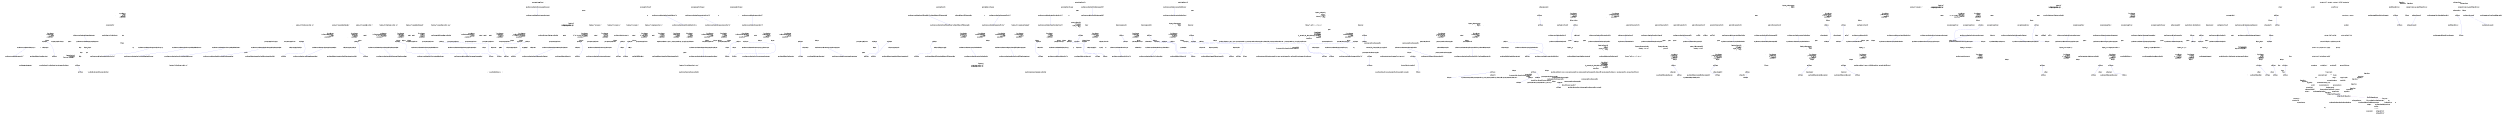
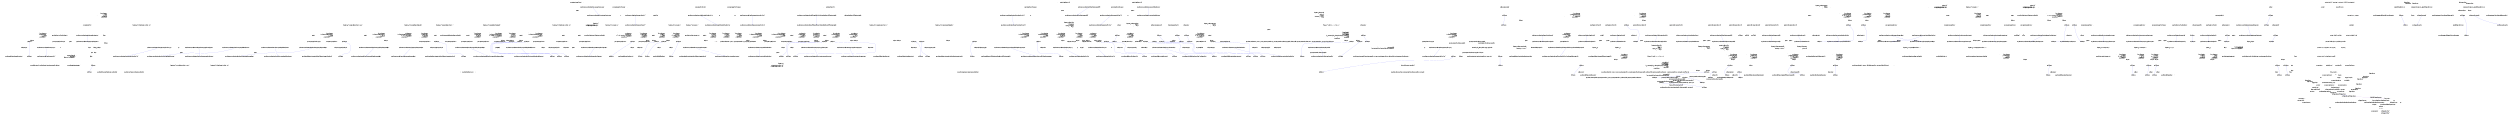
none -> (655, 15)
